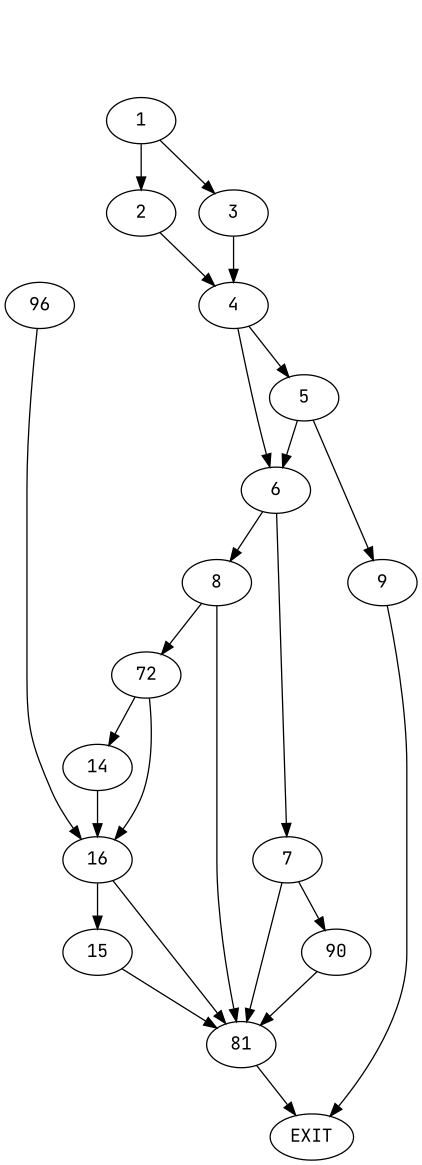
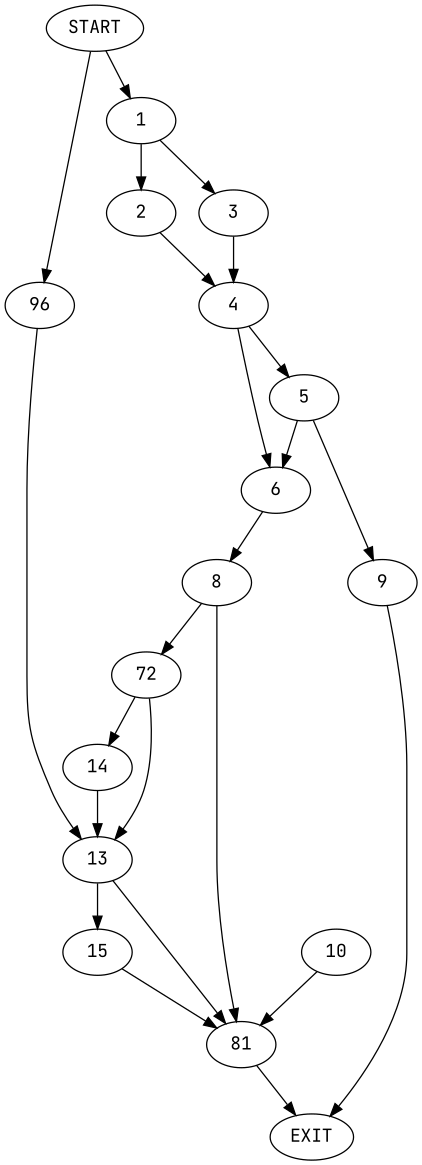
none -> (95, 28)
(98, 860) -> (98, 860)
(287, 860) -> none
(336, 952) -> (336, 952)
